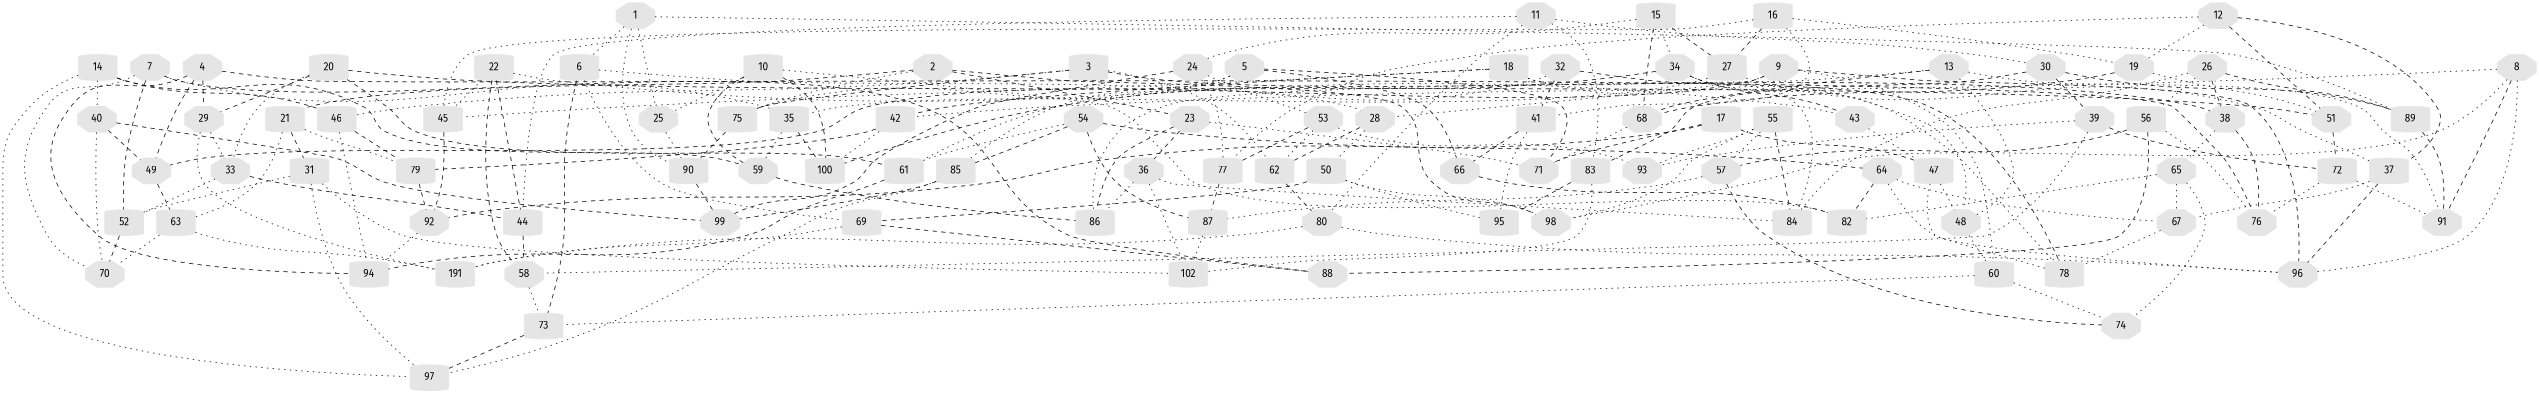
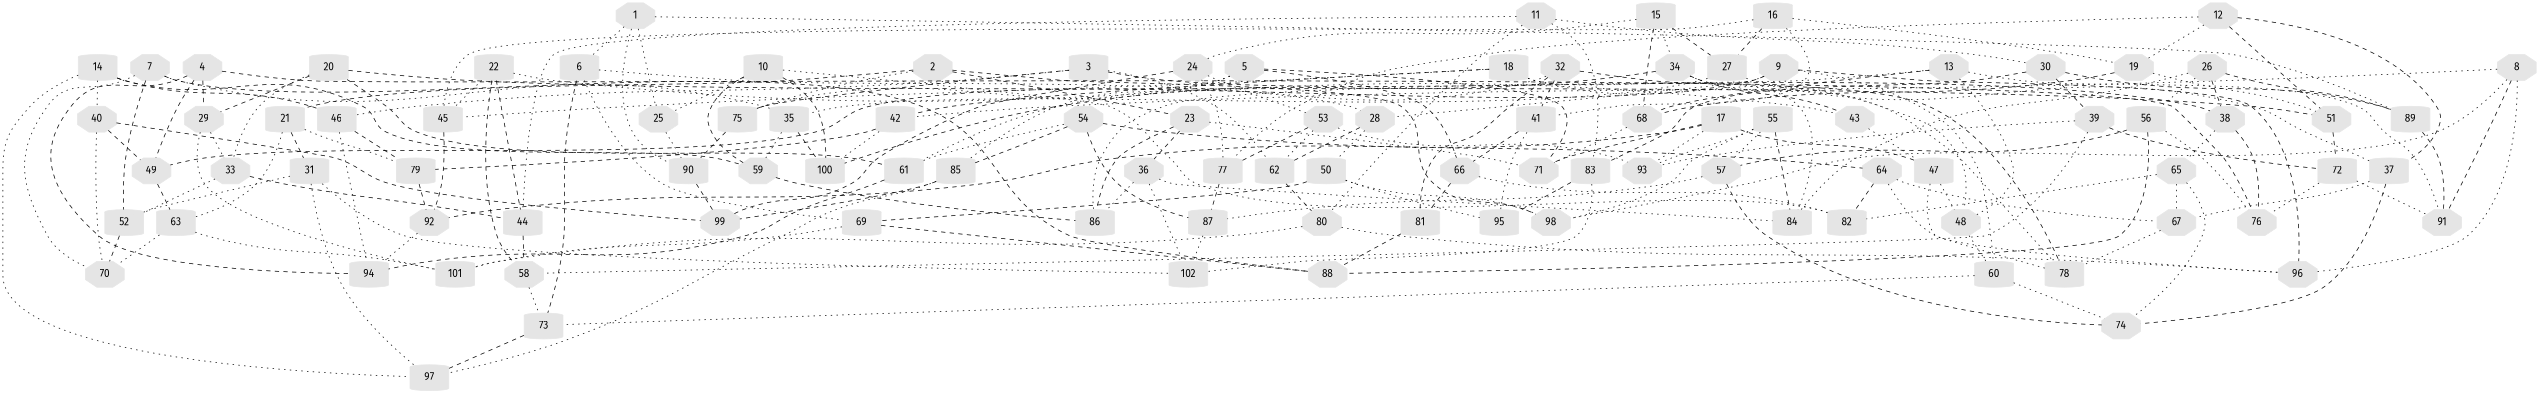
none -> (1680, 146)
(1662, 192) -> (1662, 192)
none -> (1420, 223)
(2343, 223) -> (2294, 300)
(455, 274) -> (455, 274)
